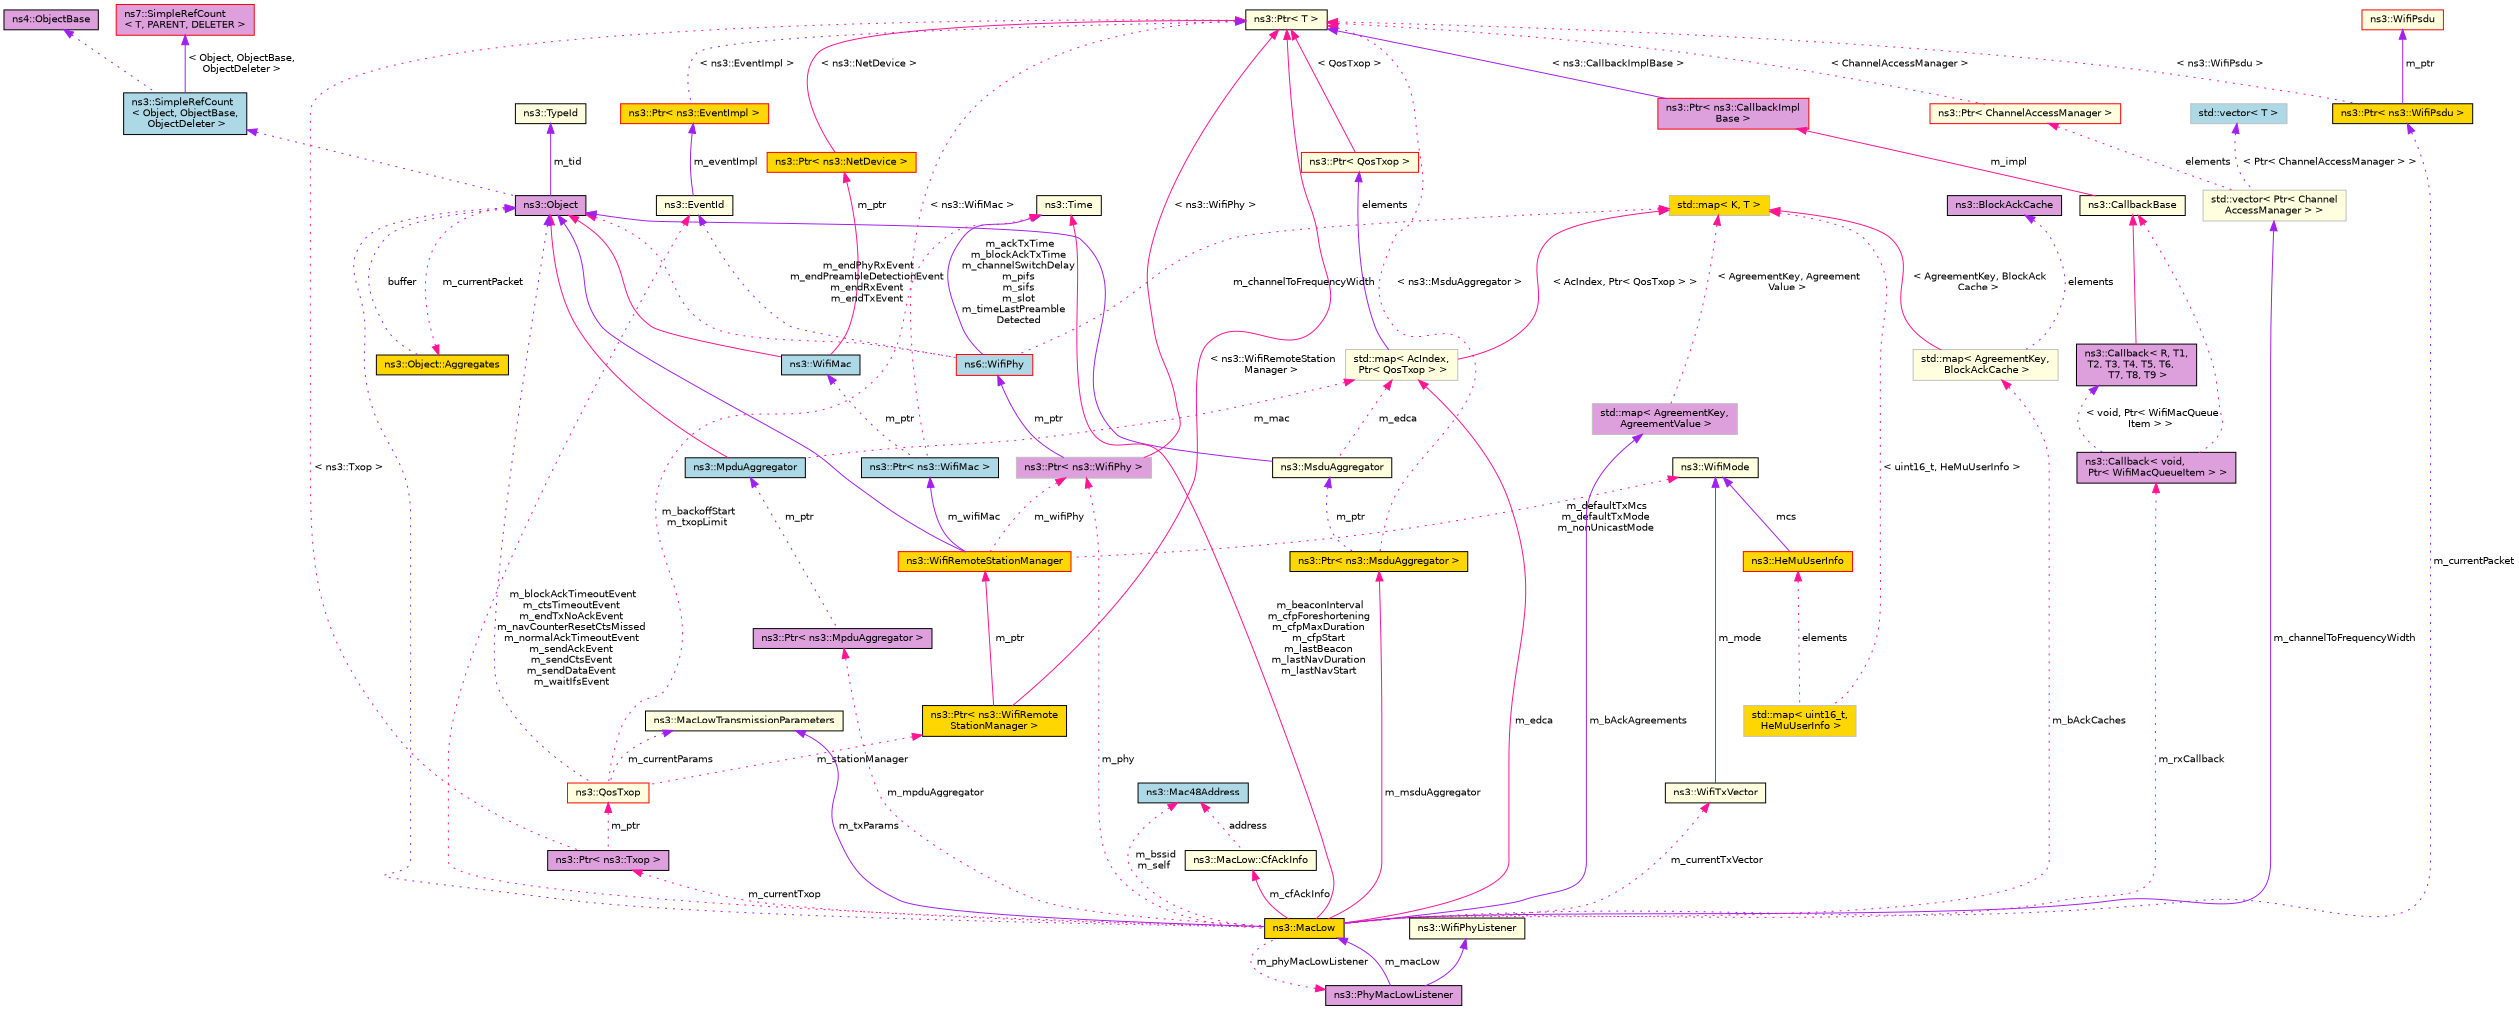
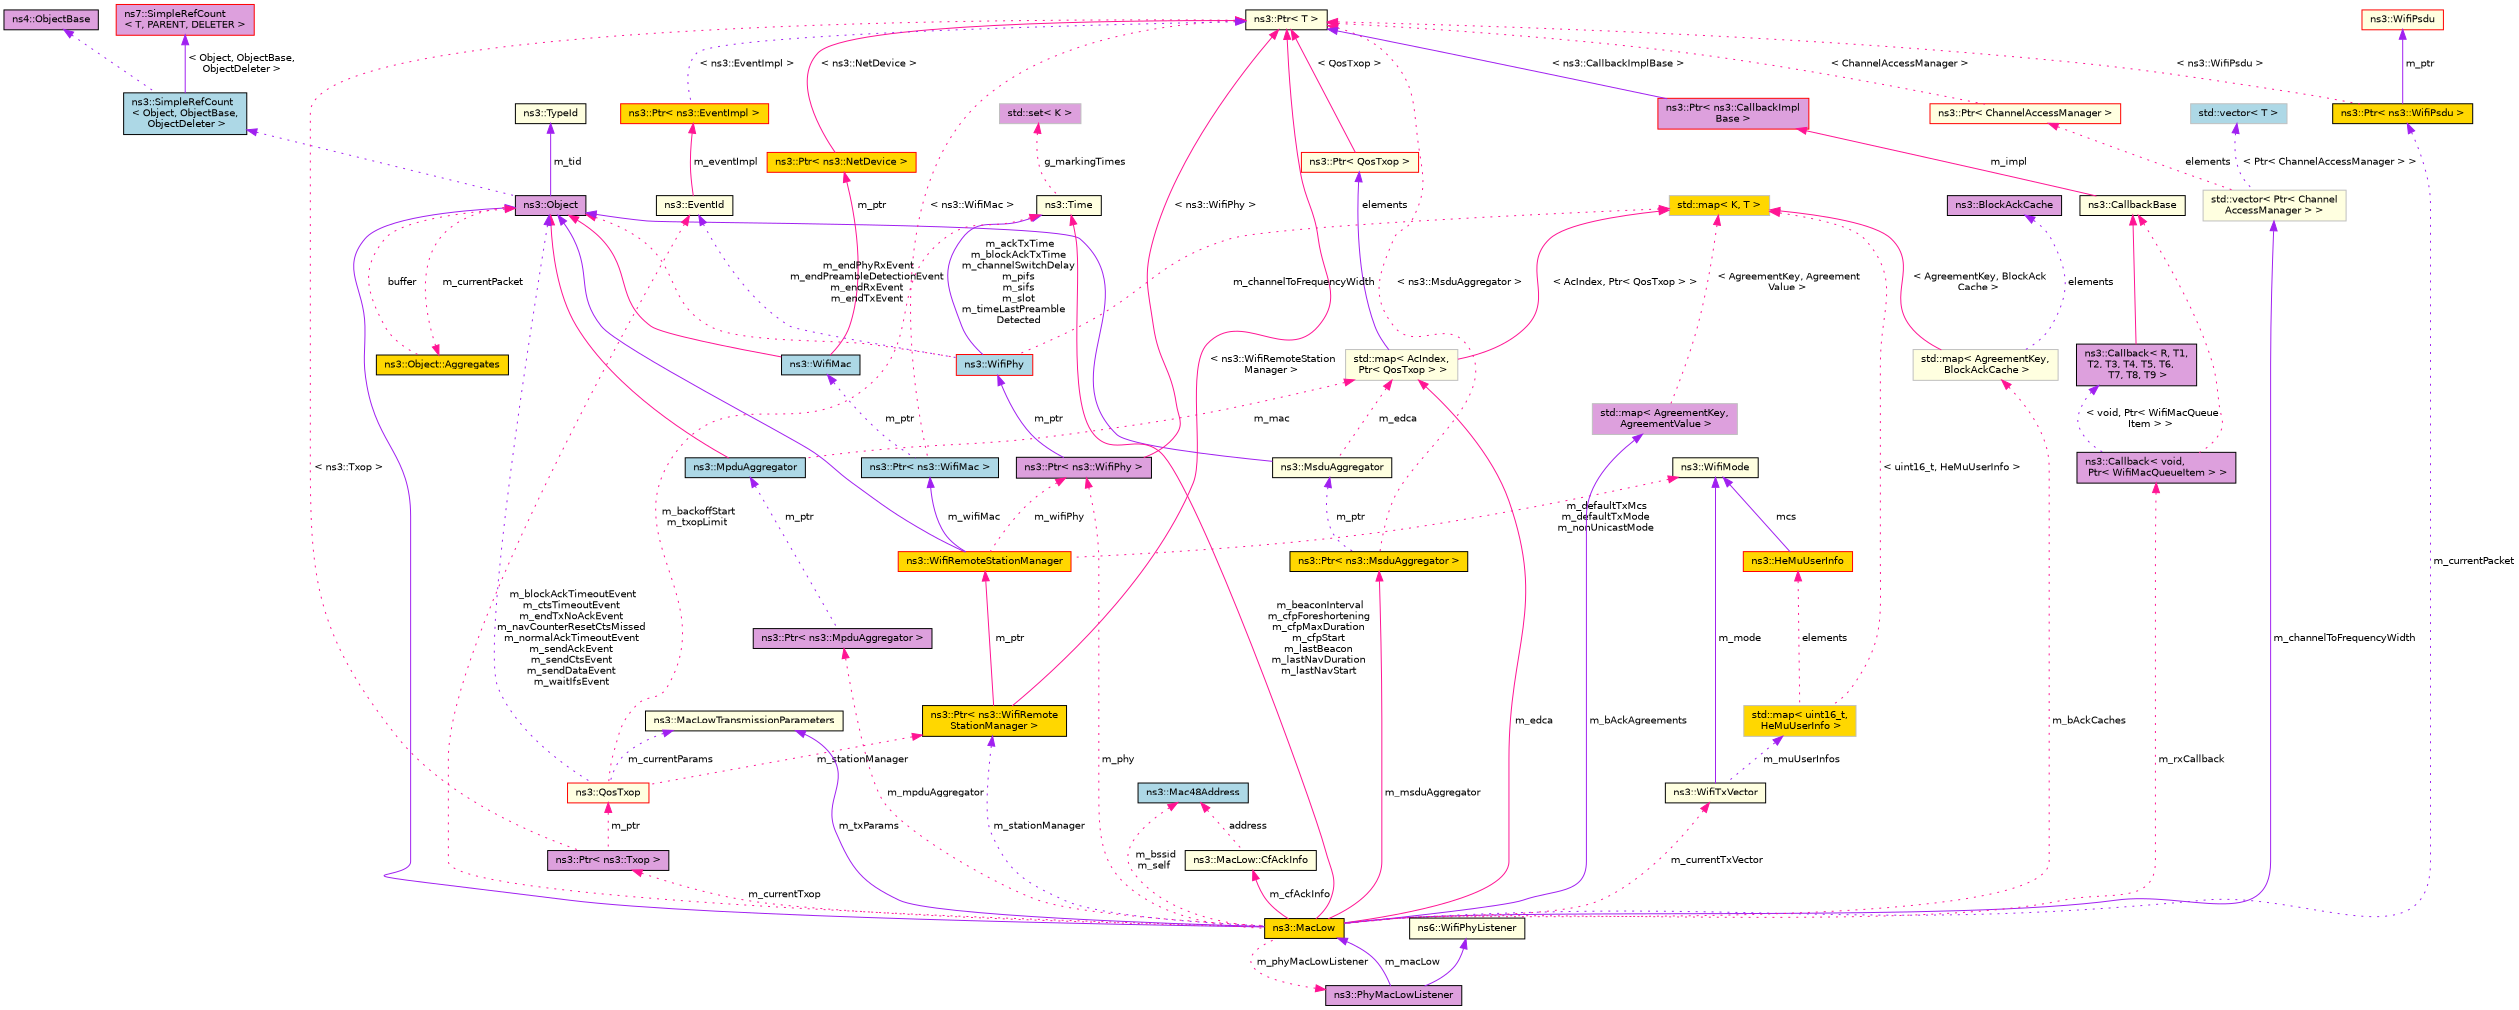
none -> (1040, 114)
(690, 165) -> (690, 165)
(380, 245) -> (380, 245)
(995, 365) -> (995, 365)
(1084, 468) -> (1084, 468)
none -> (1750, 763)
(419, 882) -> (419, 882)
none -> (1061, 899)
(1467, 929) -> (1467, 929)
